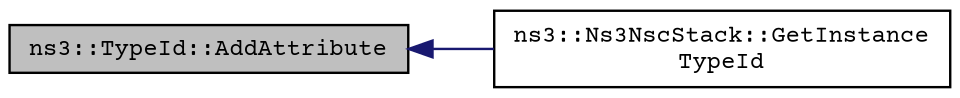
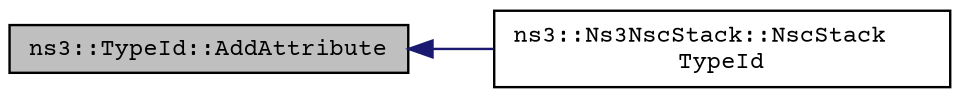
(722, 49) -> (722, 49)
